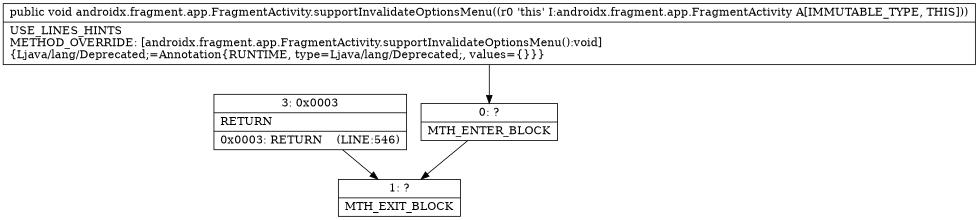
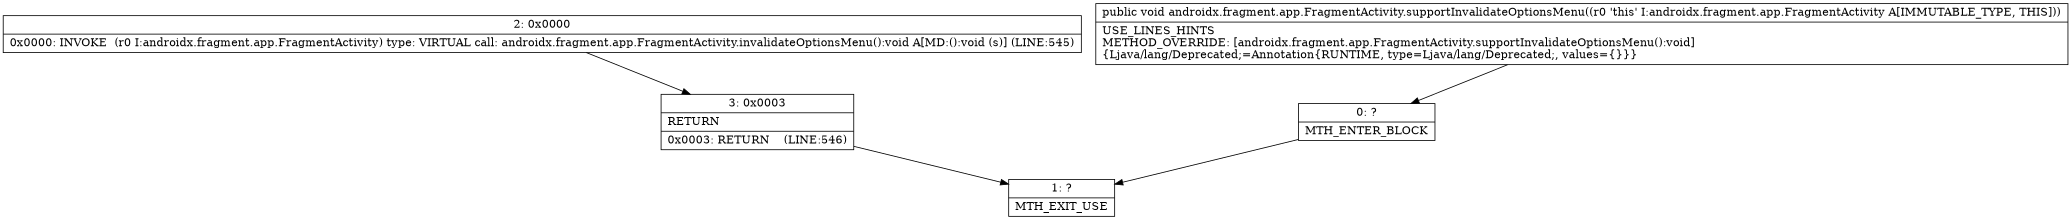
none -> (542, 34)
(399, 207) -> (1062, 207)
